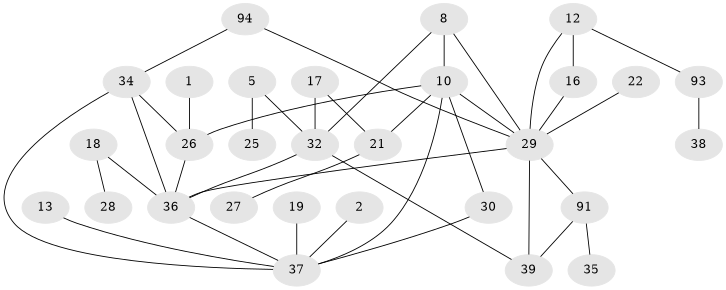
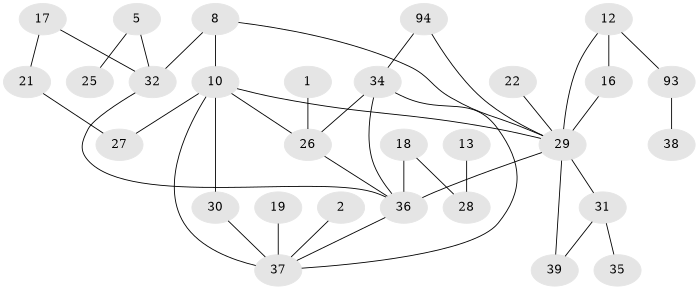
(411, 113) -> (167, 113)
(422, 208) -> none
(585, 208) -> (603, 208)
(167, 247) -> (467, 173)
